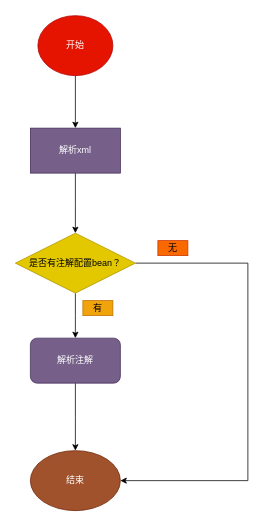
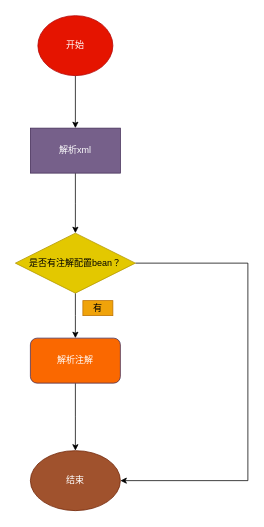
(173, 248) -> none
(75, 360) -> (75, 360)
